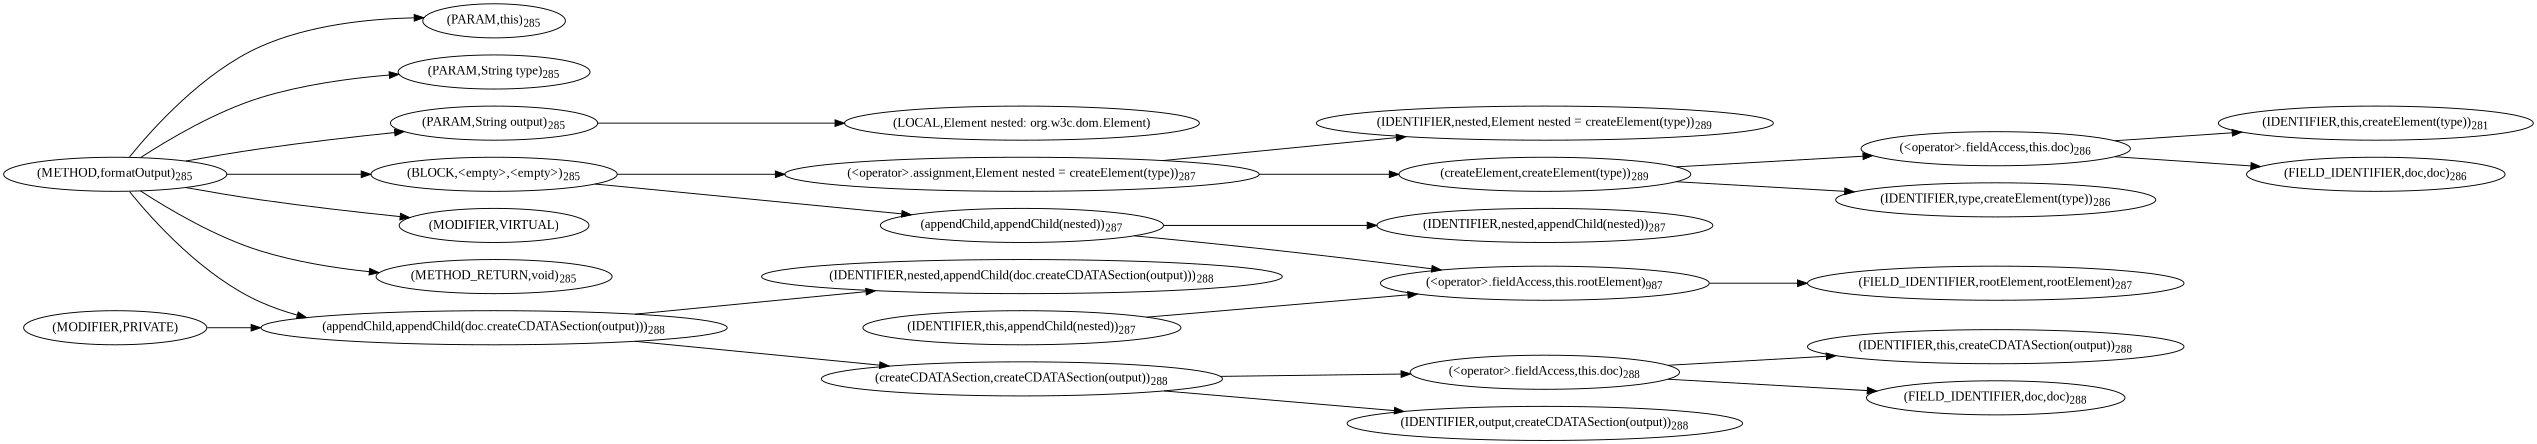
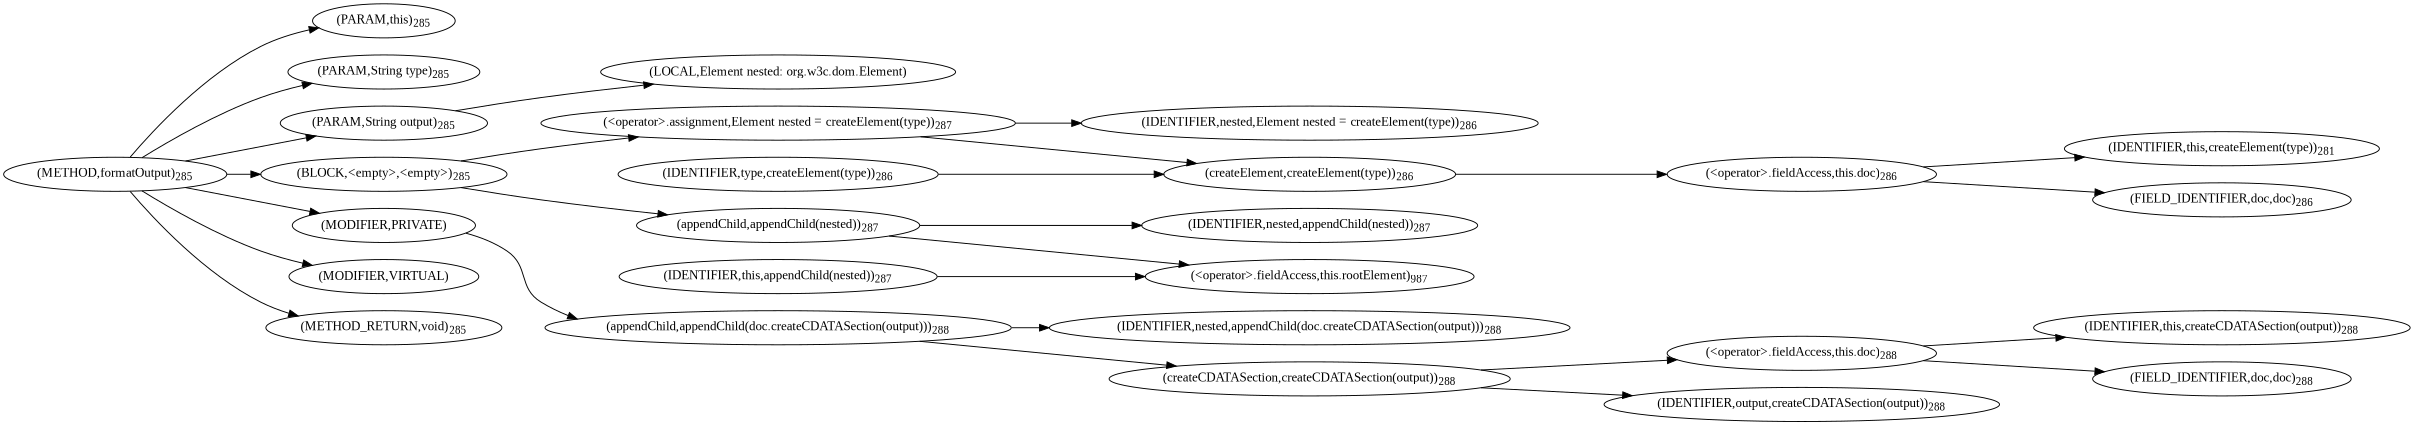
(1704, 122) -> (1469, 122)
(1641, 173) -> (1405, 173)
(1760, 187) -> (1046, 174)
(204, 267) -> (248, 200)
(1996, 283) -> none
